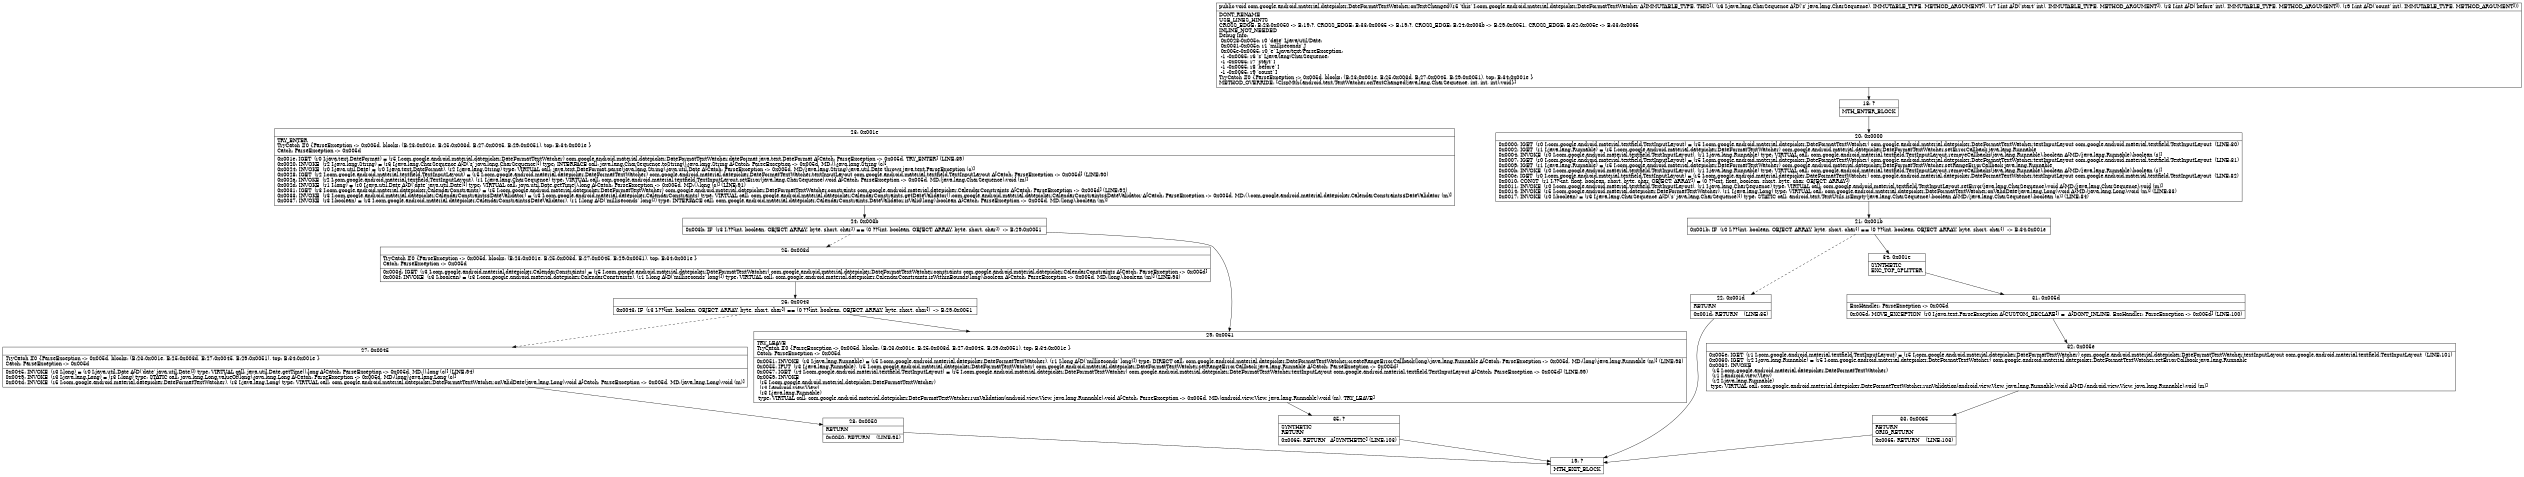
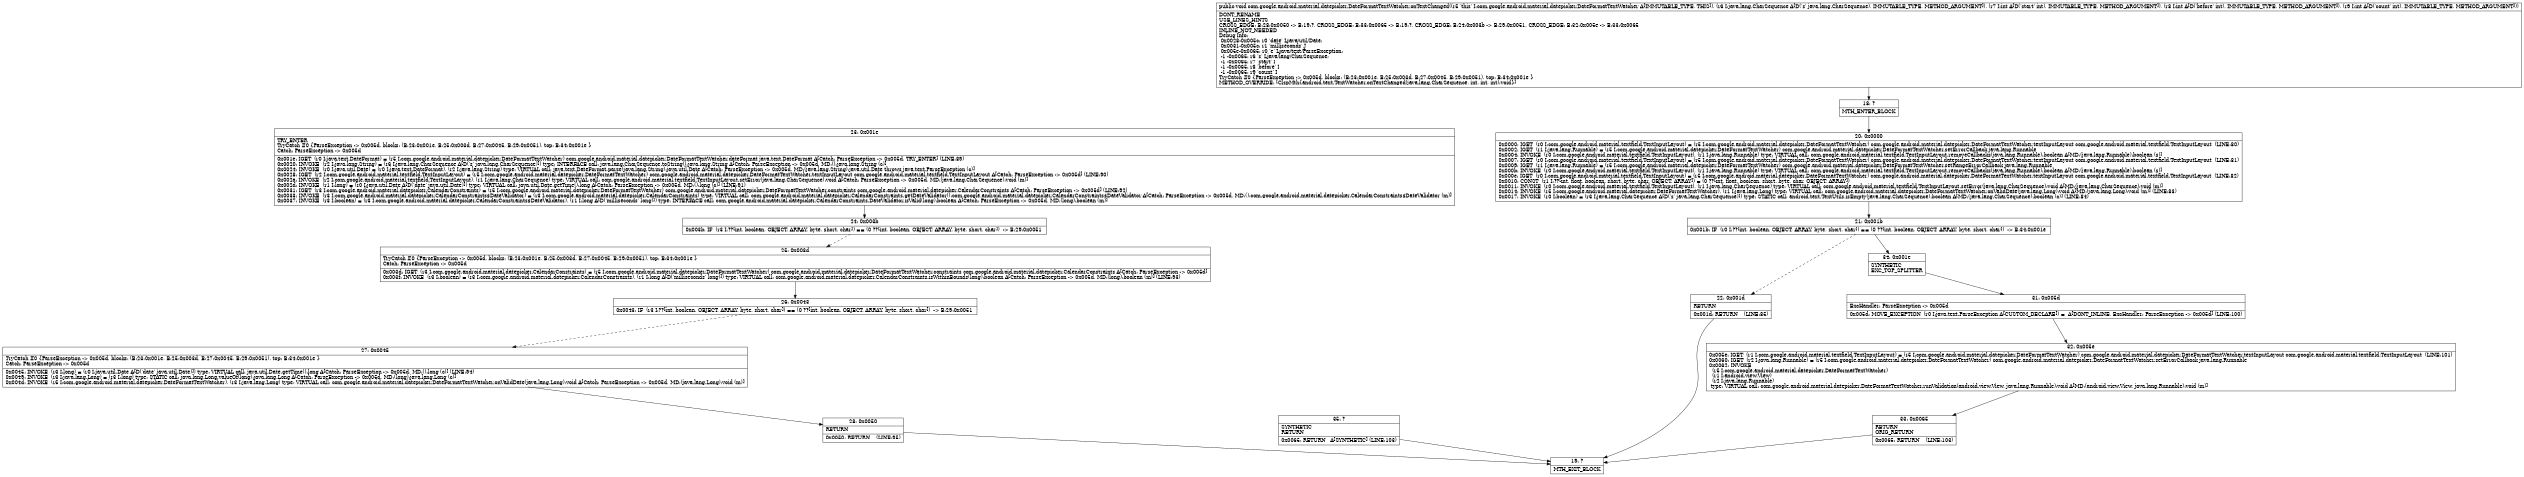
(1220, 367) -> none
